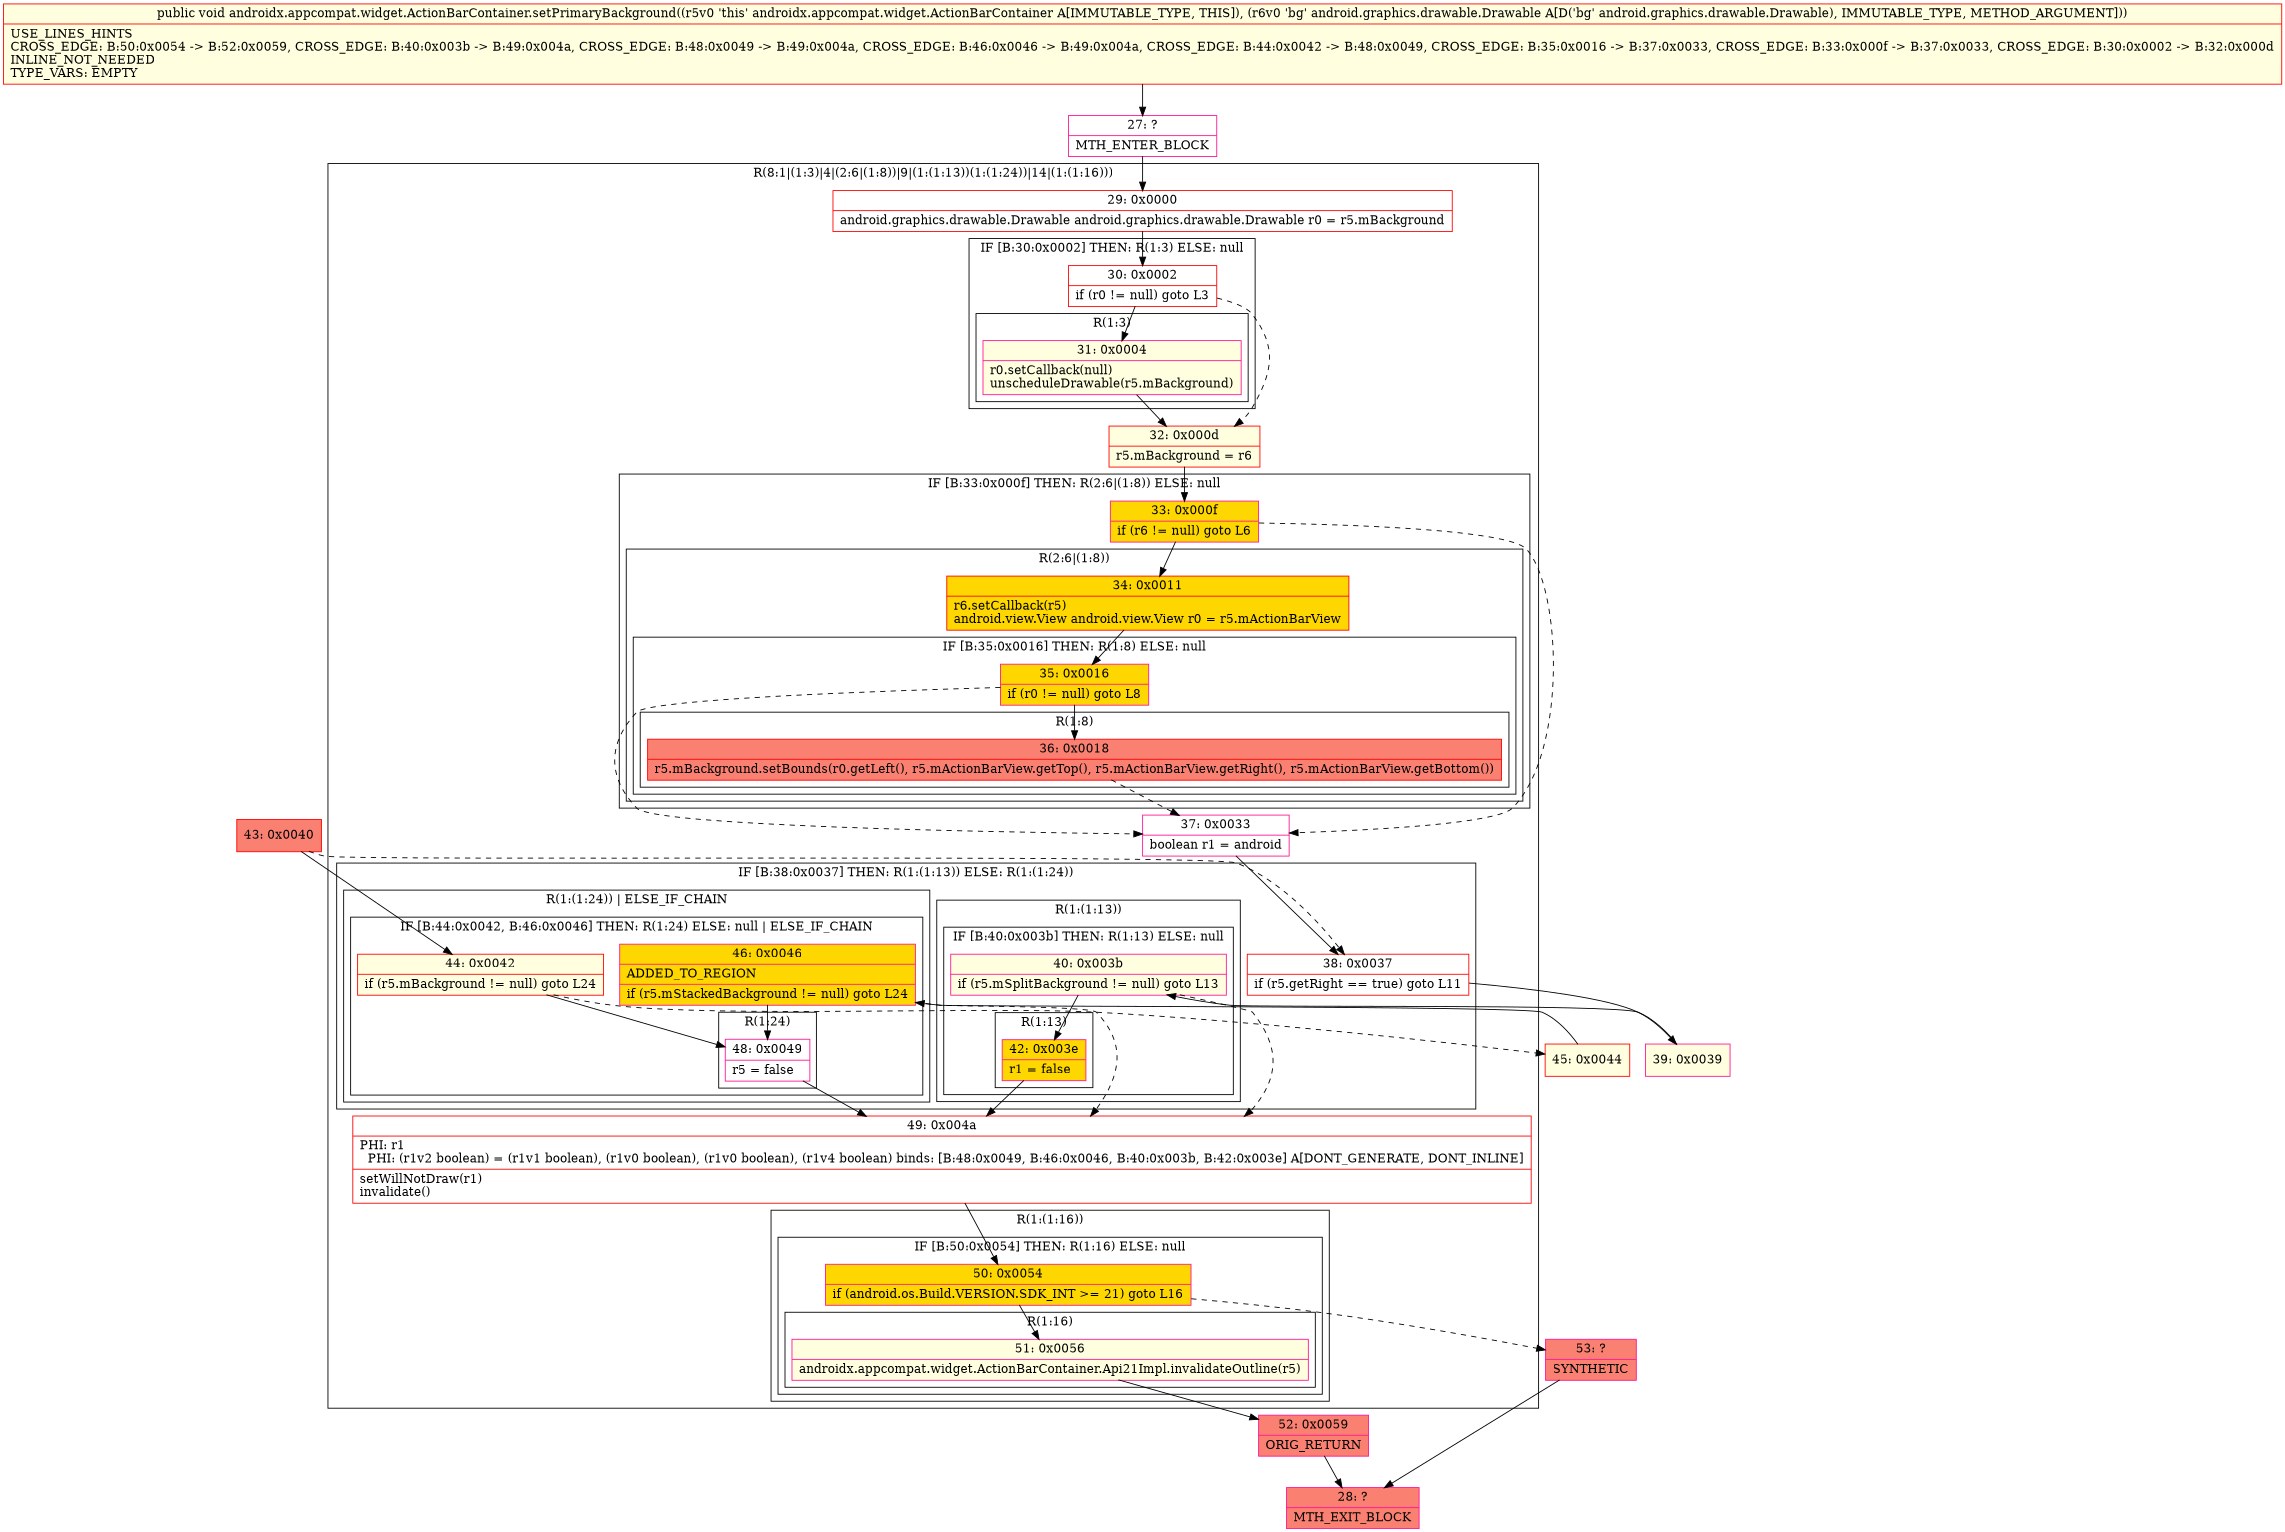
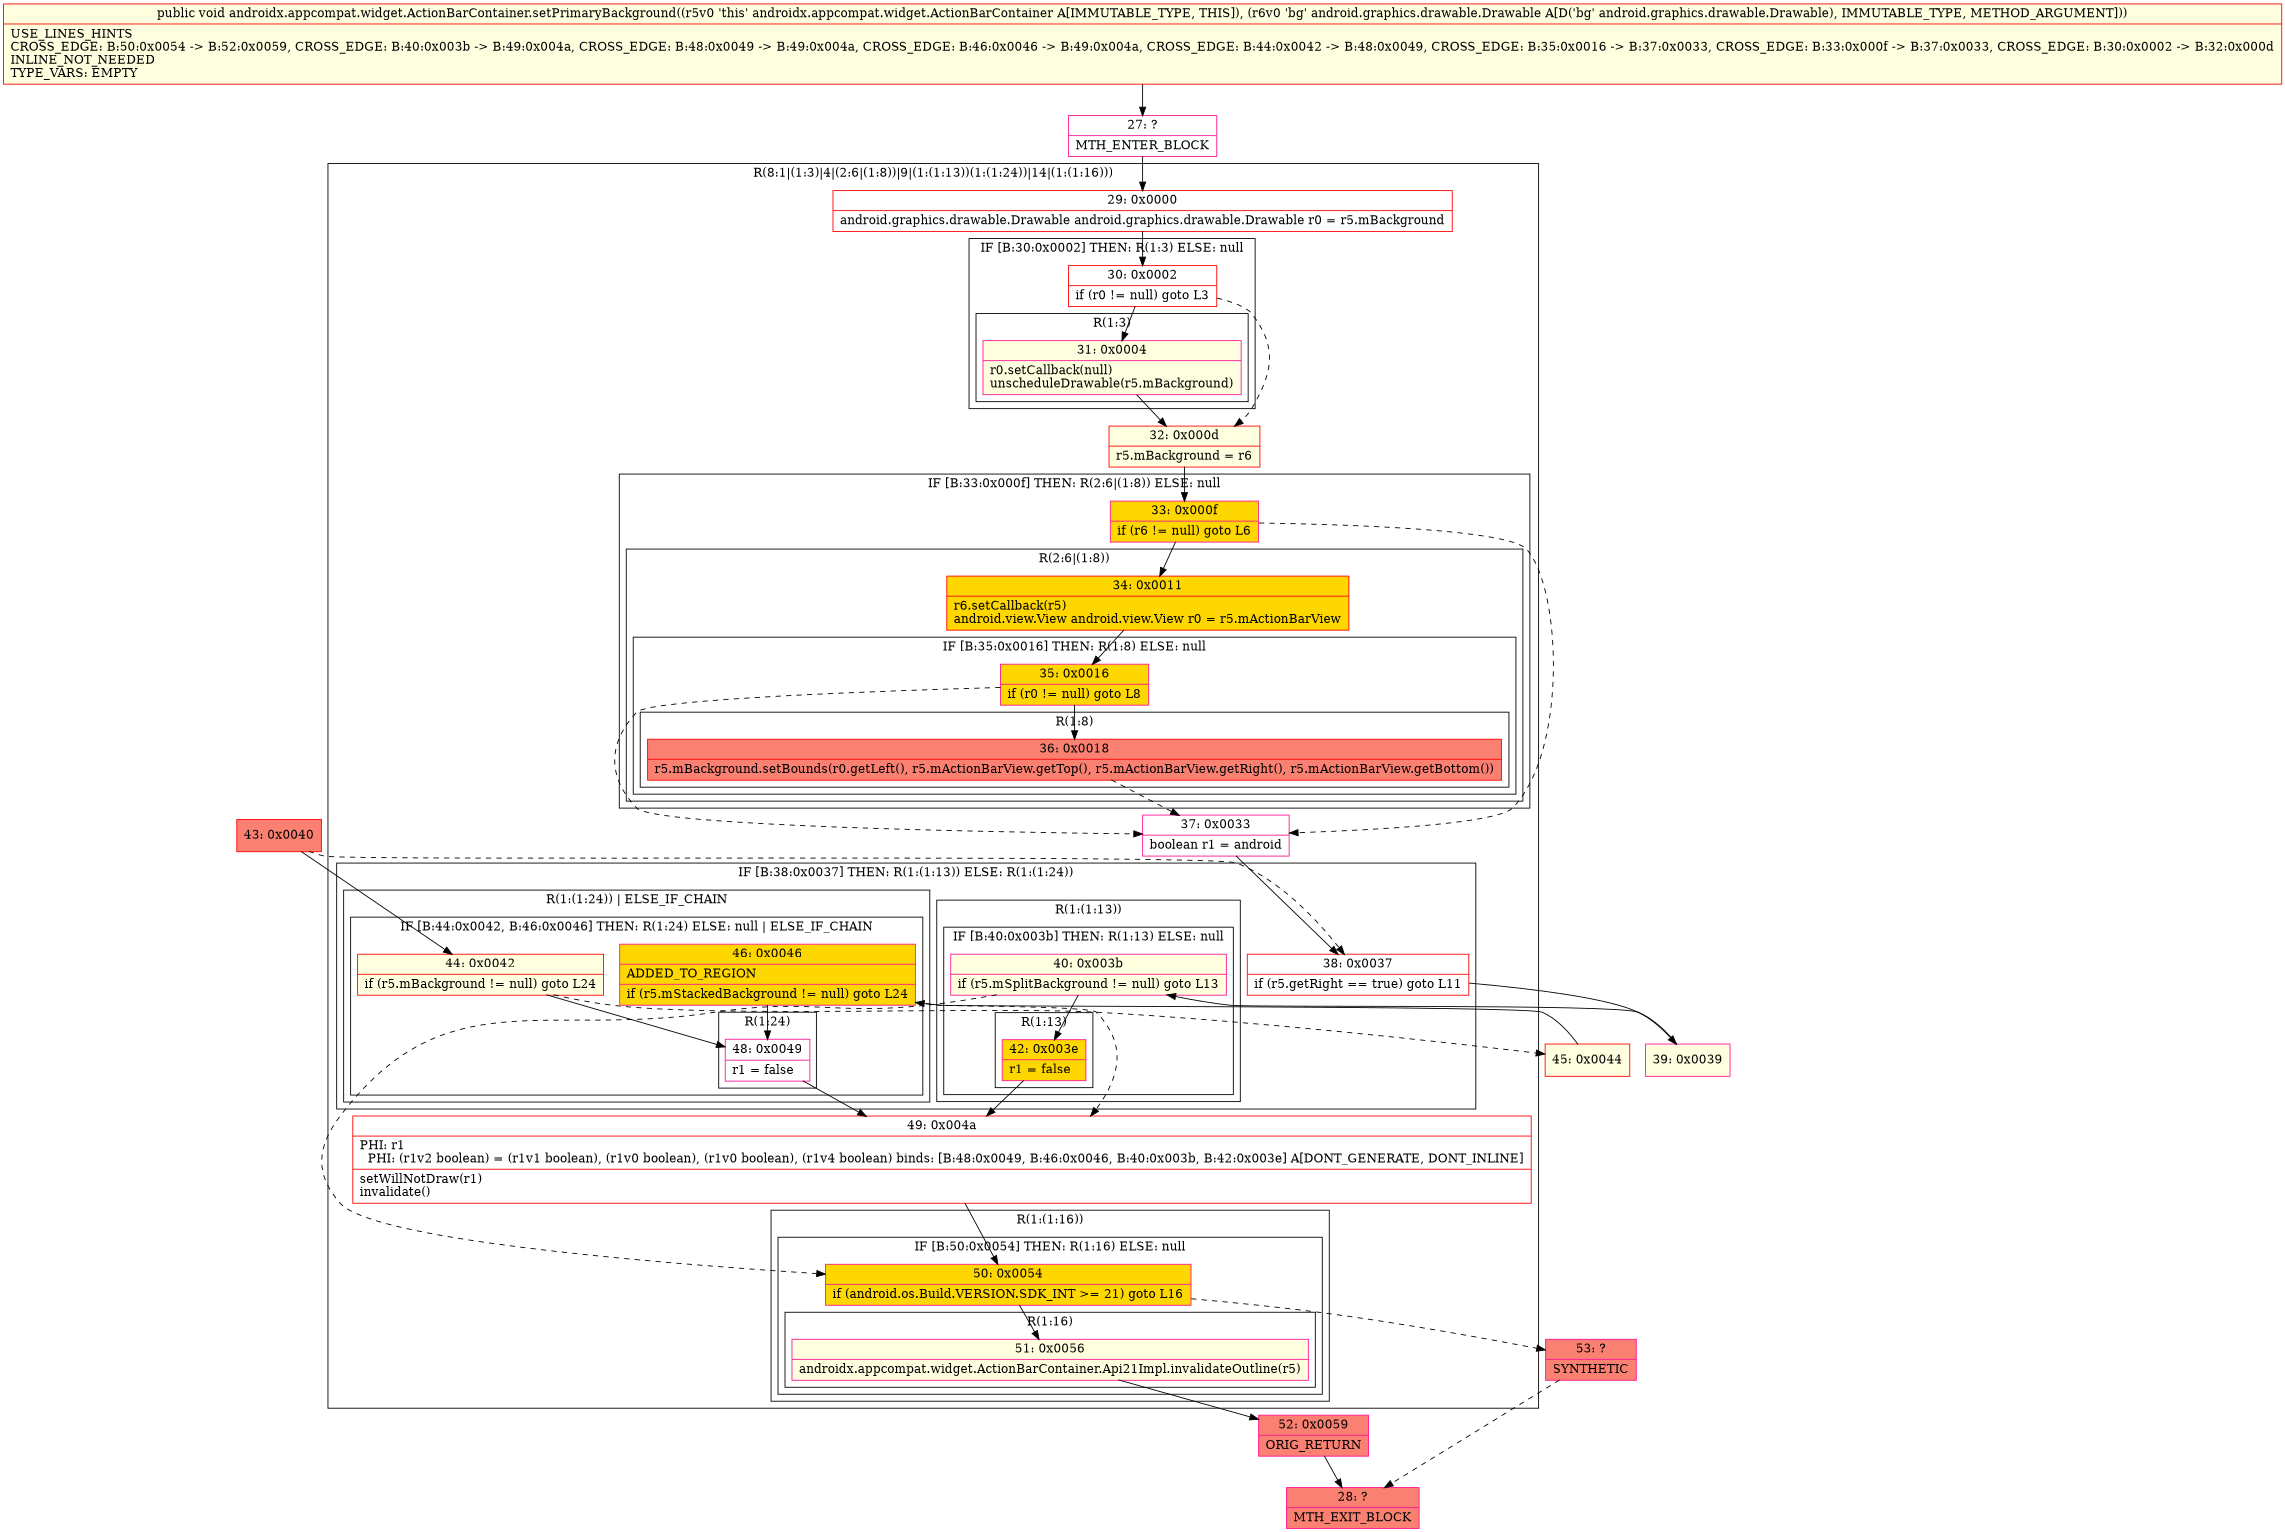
(1264, 1031) -> (377, 1076)
(763, 1070) -> (763, 1070)
(1476, 1432) -> (1476, 1432)
